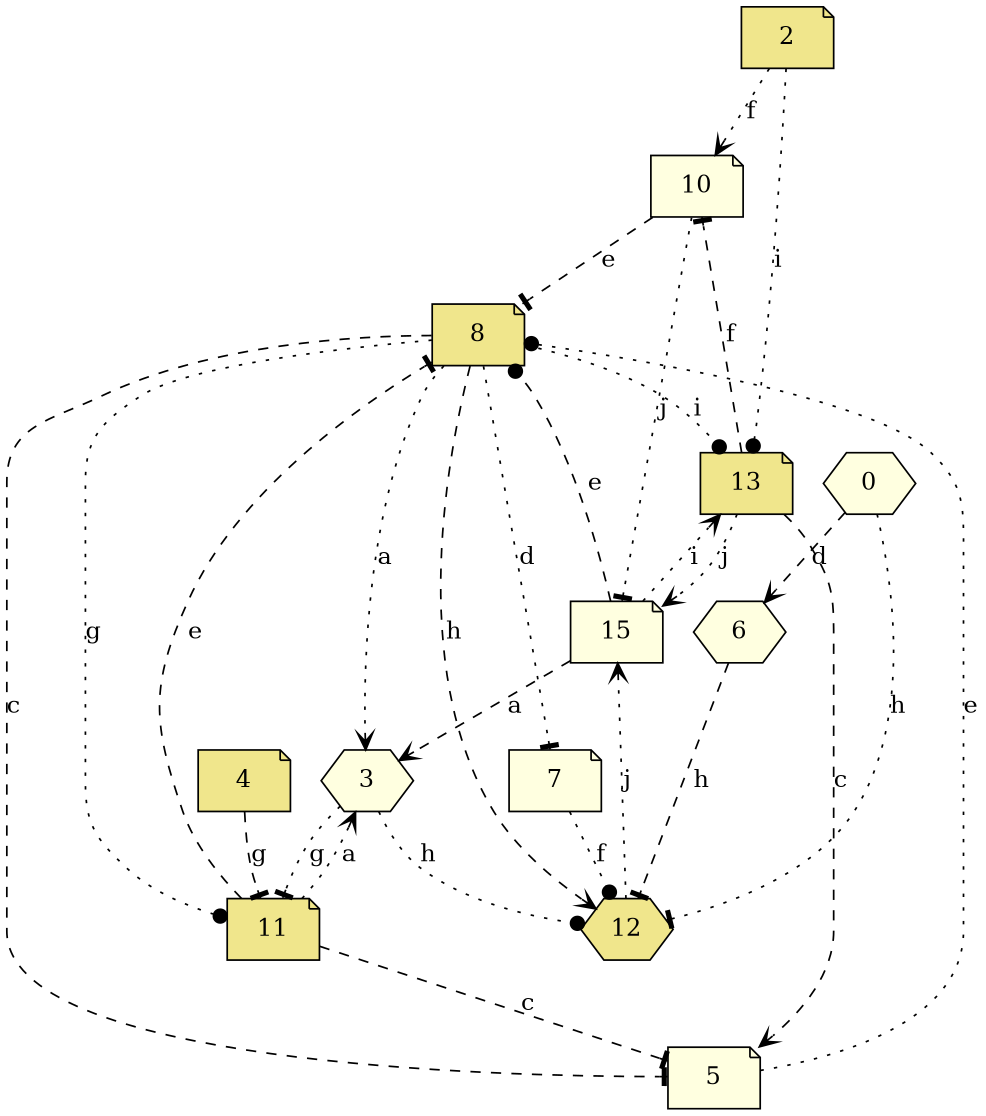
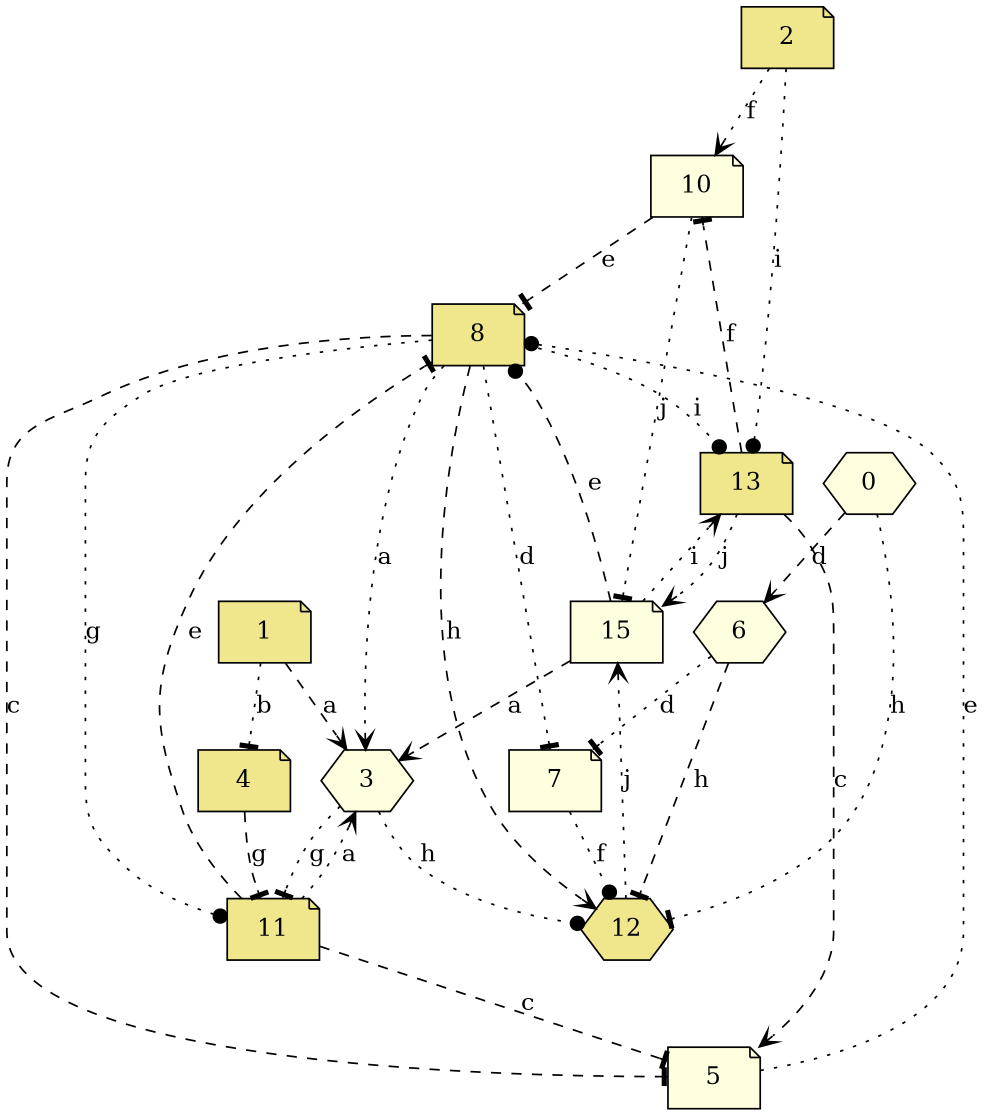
none -> (265, 632)
none -> (655, 700)
